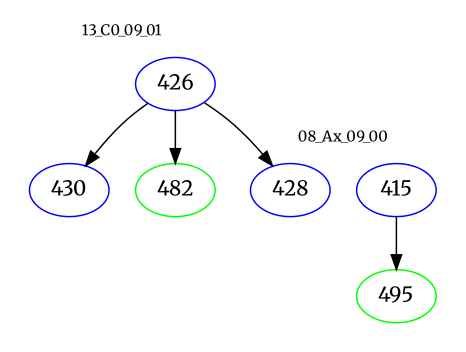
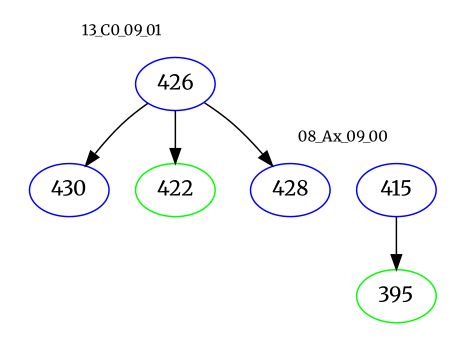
(175, 190) -> (175, 190)
(396, 296) -> (396, 296)
